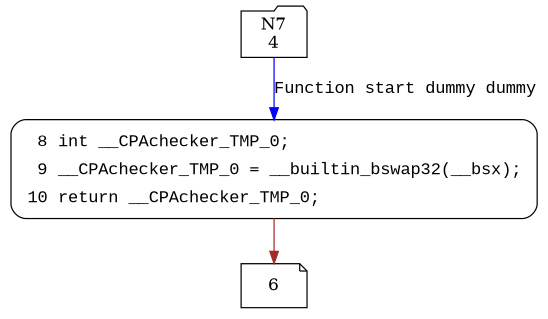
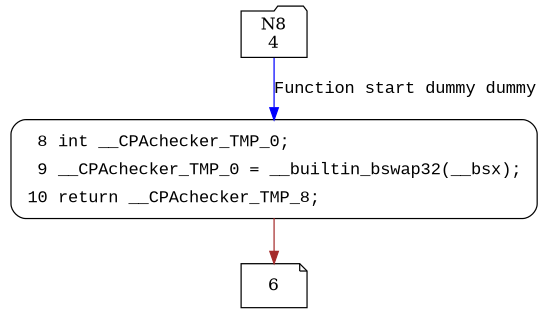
(274, 34) -> (274, 34)
(189, 197) -> (189, 197)
